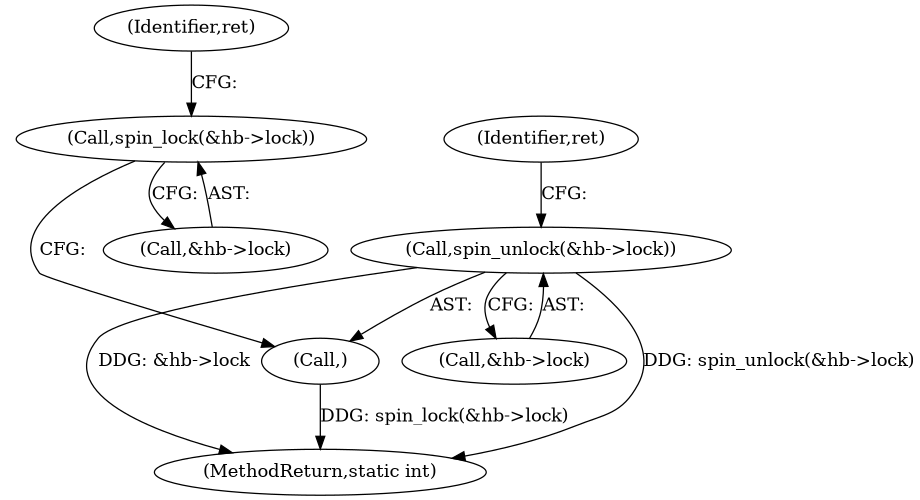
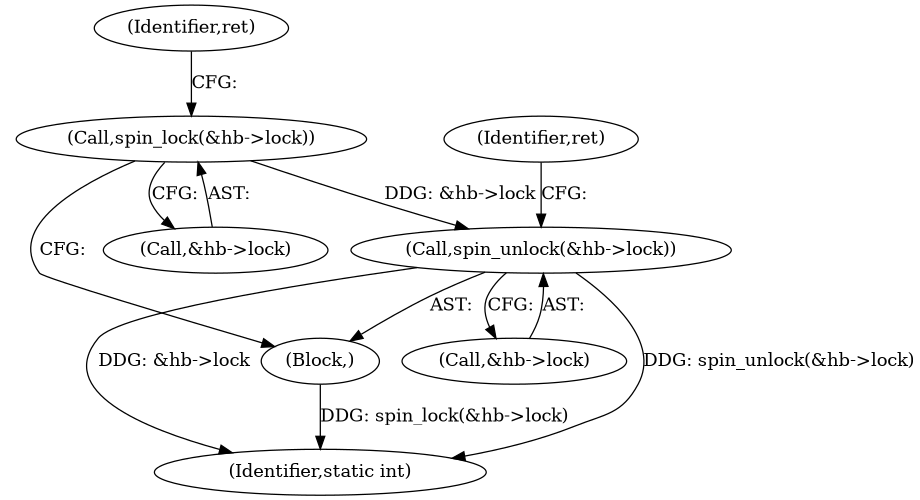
none -> (353, 194)
(320, 361) -> (320, 361)
(320, 472) -> (320, 472)
